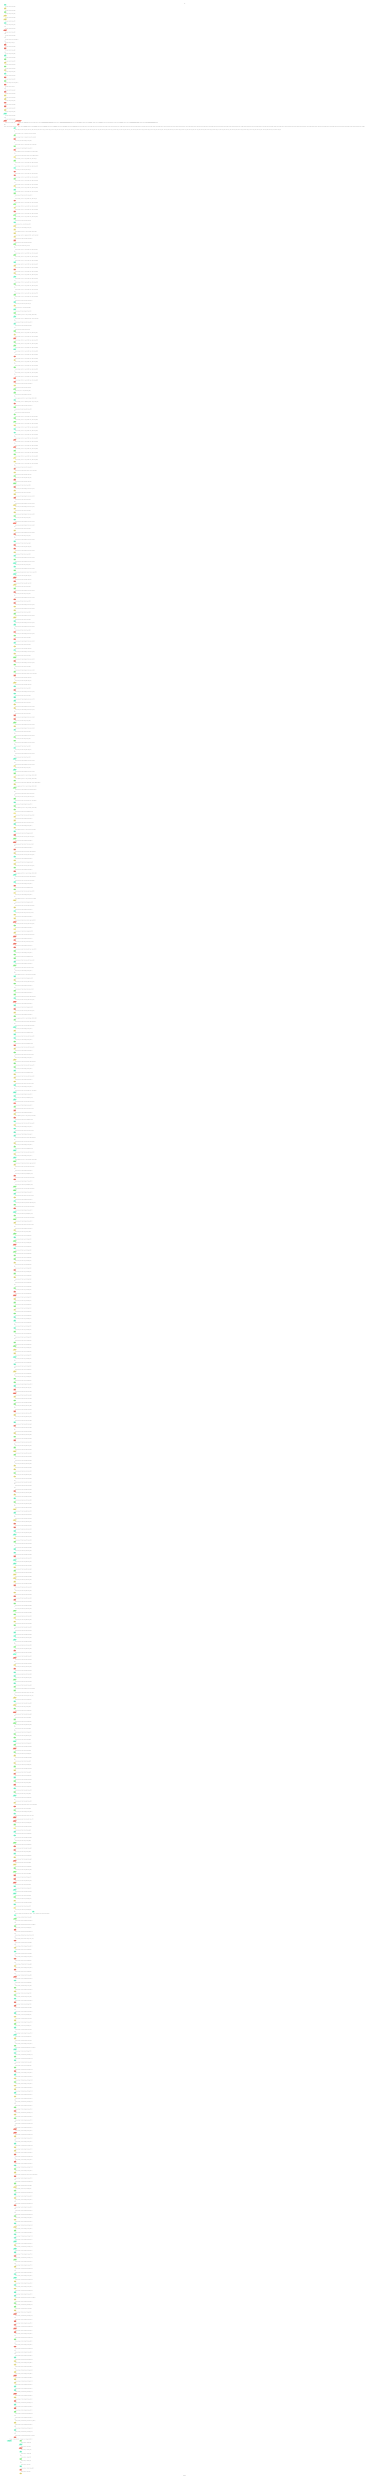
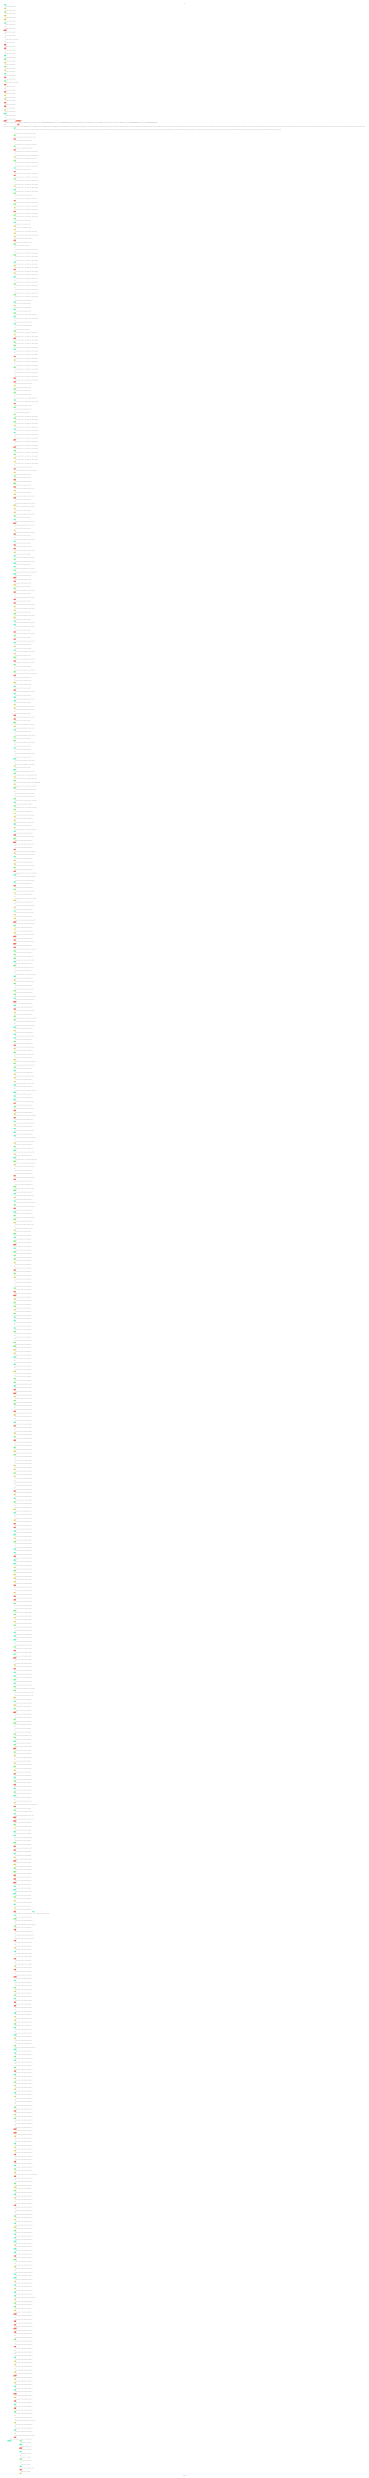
(15, 1912) -> (15, 1912)
